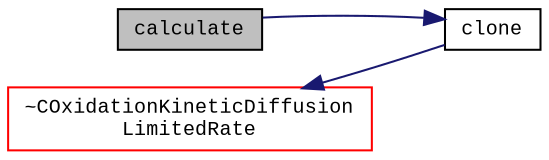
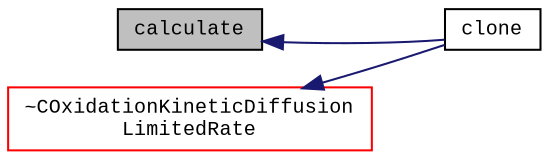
(343, 16) -> (364, 43)
